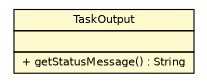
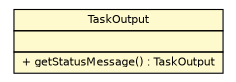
(104, 62) -> (119, 62)
